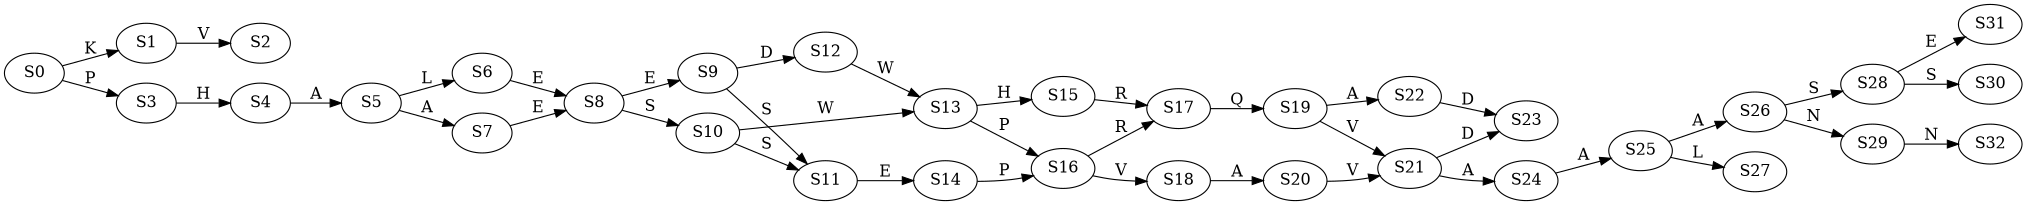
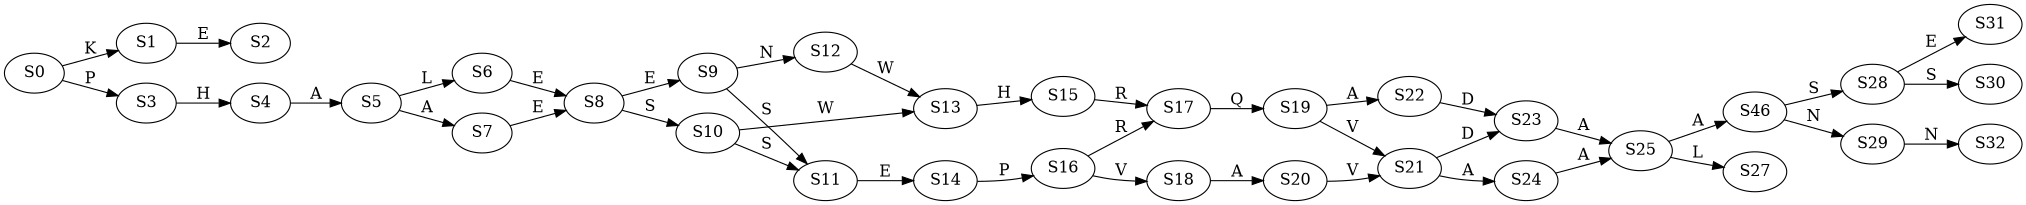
(203, 35) -> (203, 35)
(767, 54) -> (767, 54)
(1755, 112) -> (1755, 112)
none -> (1578, 134)
(999, 136) -> none
